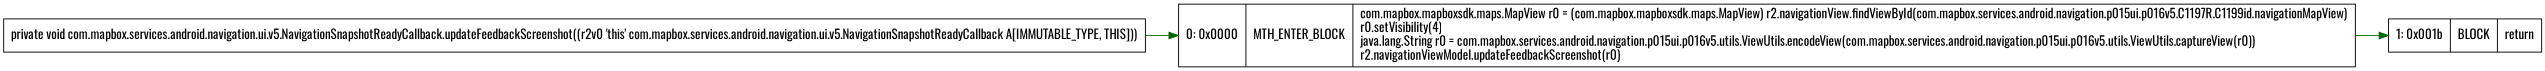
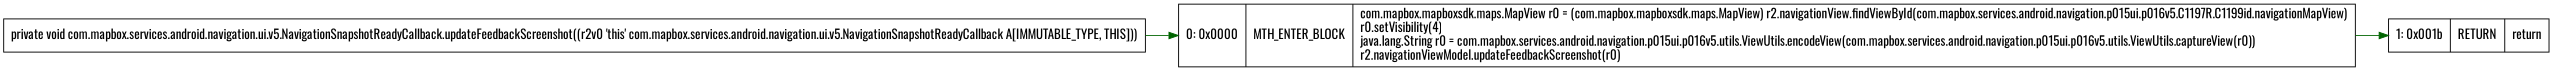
(2474, 35) -> (2478, 35)
